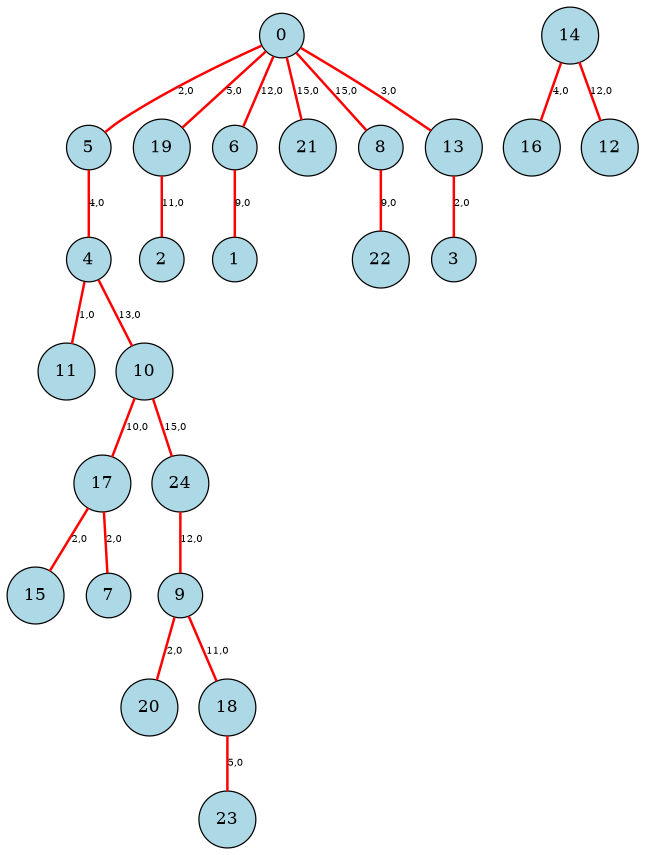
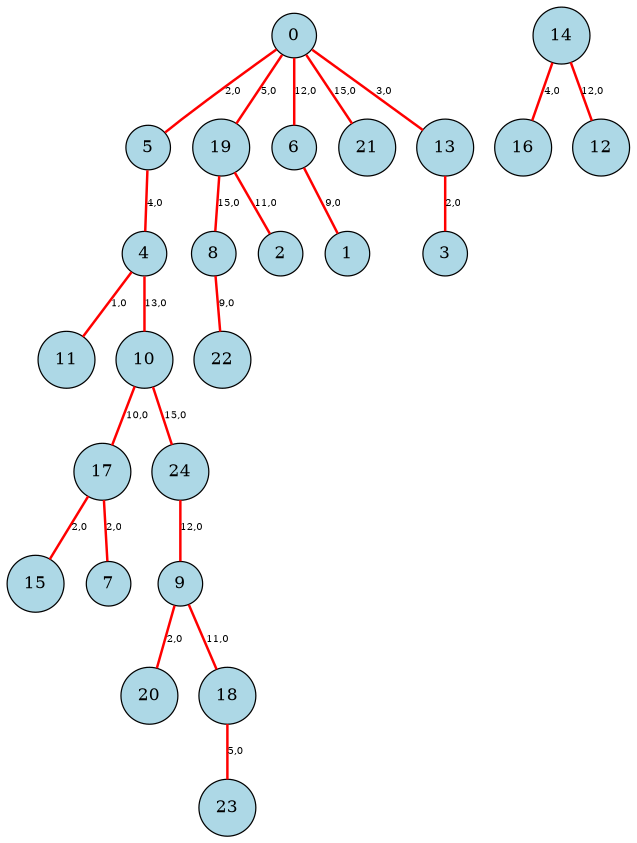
(331, 92) -> (217, 204)
